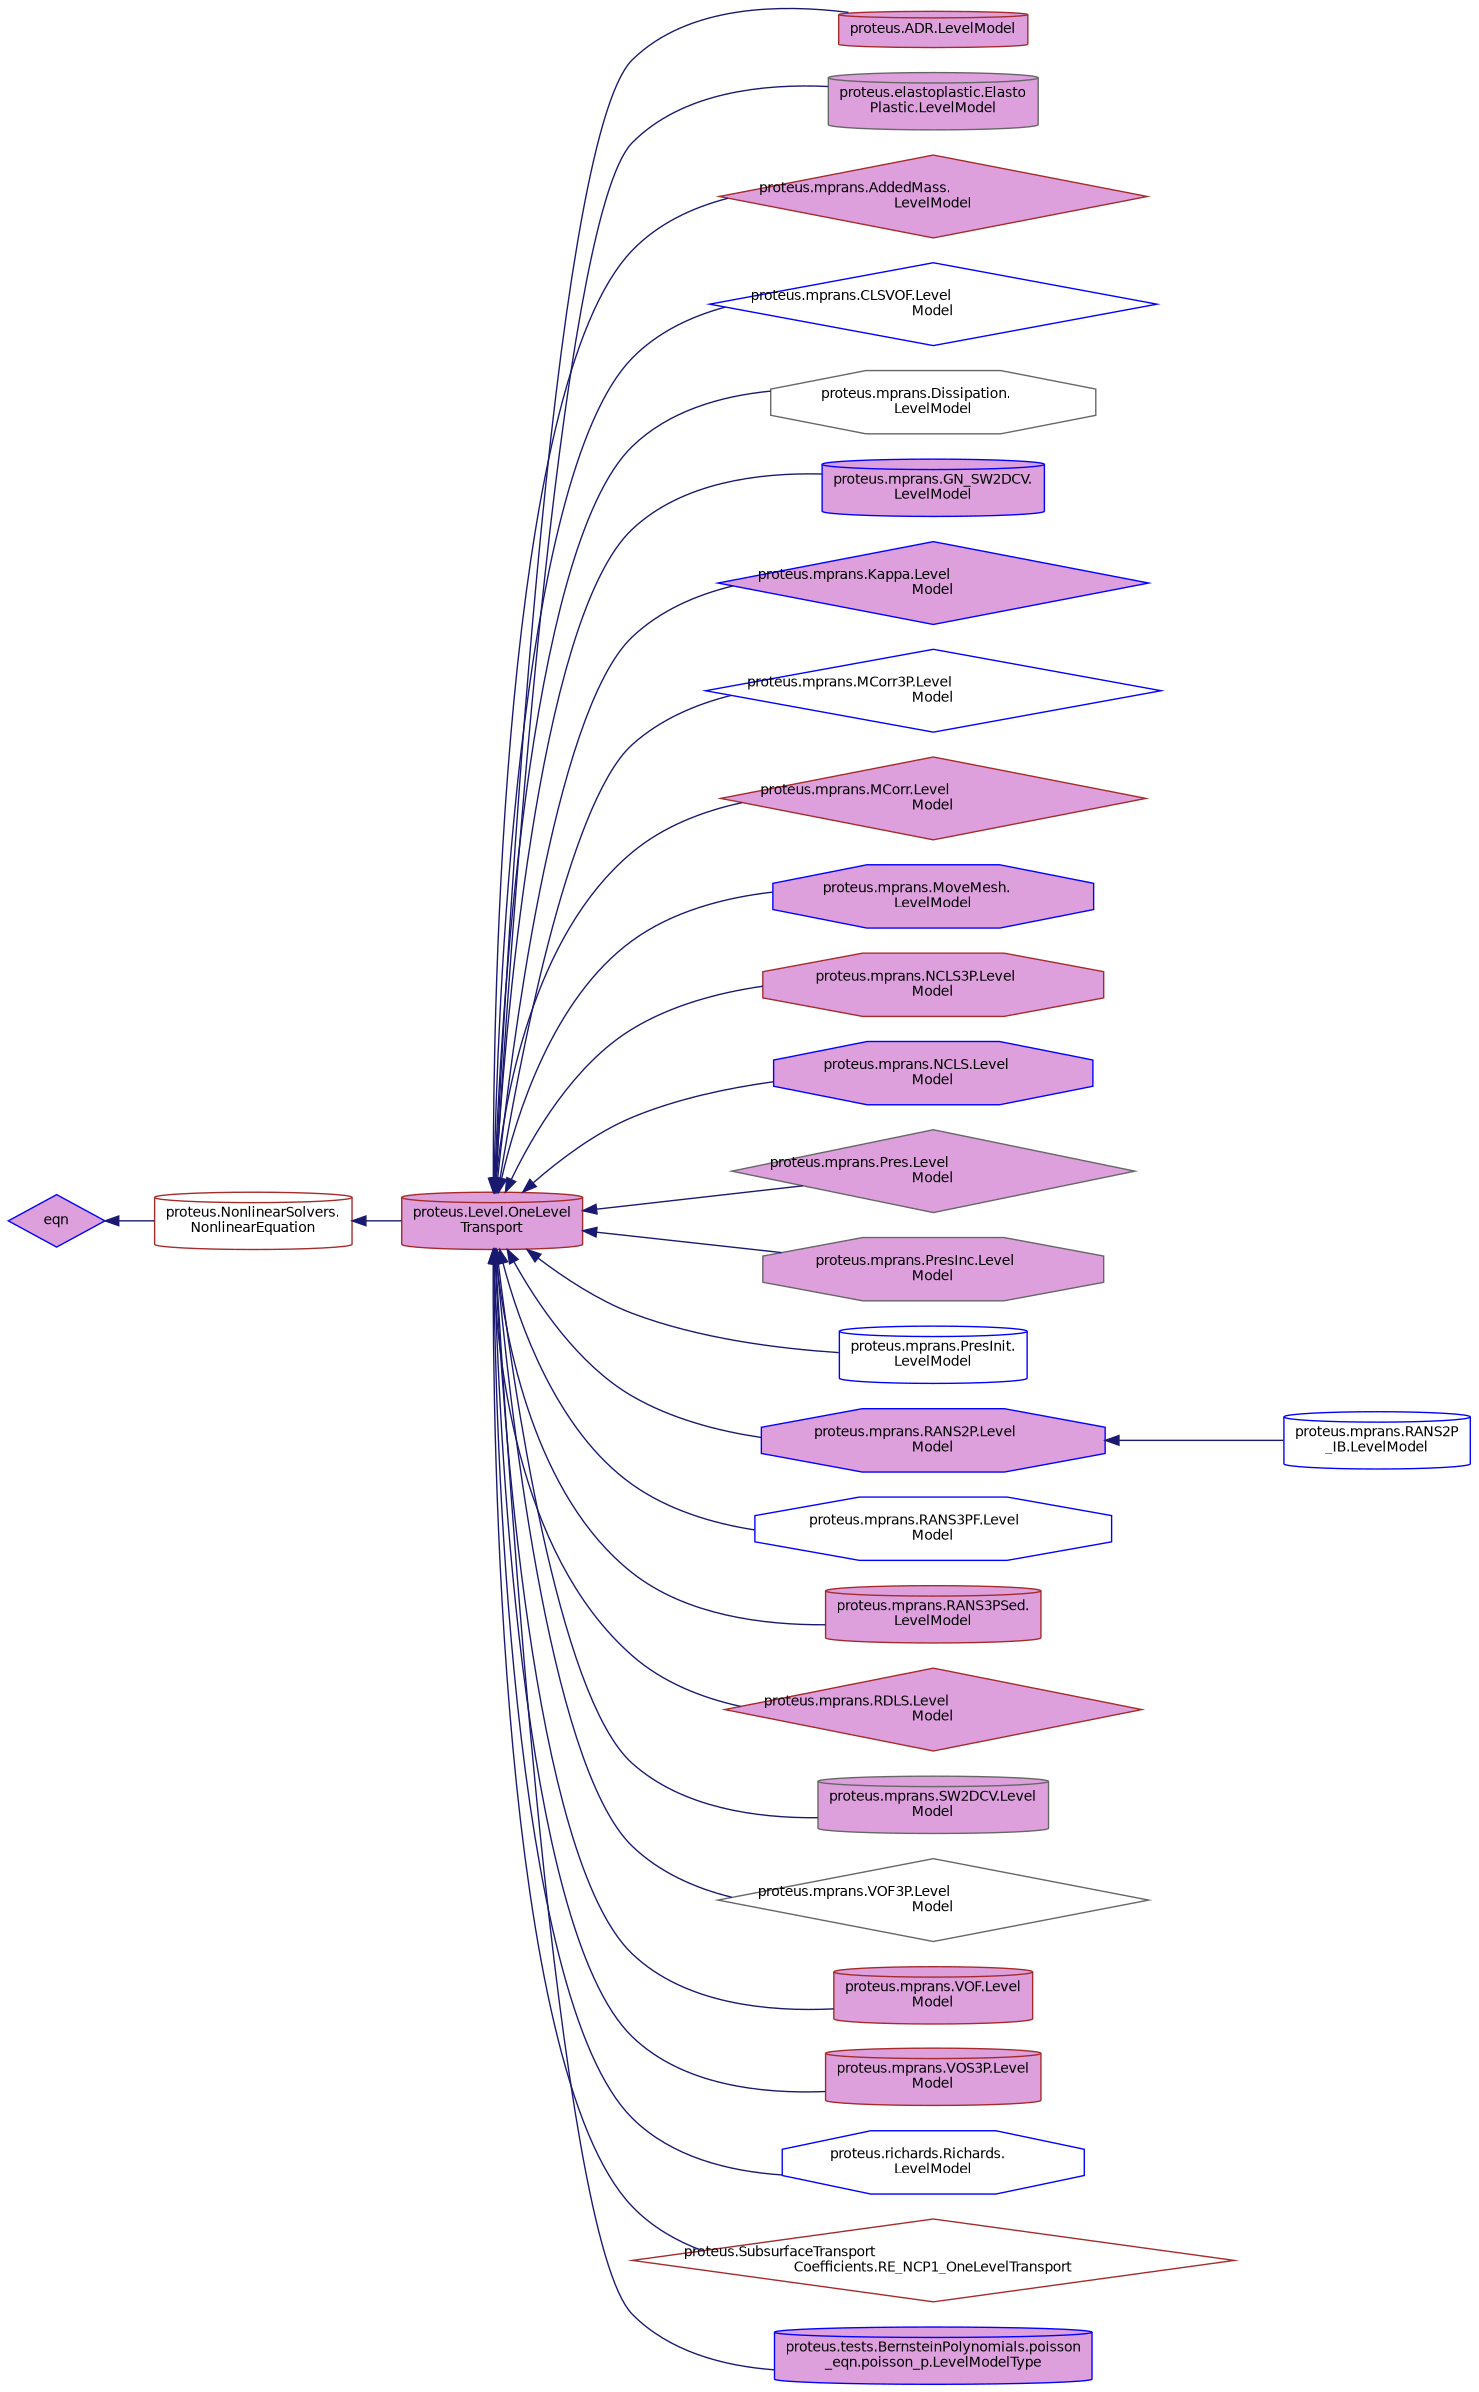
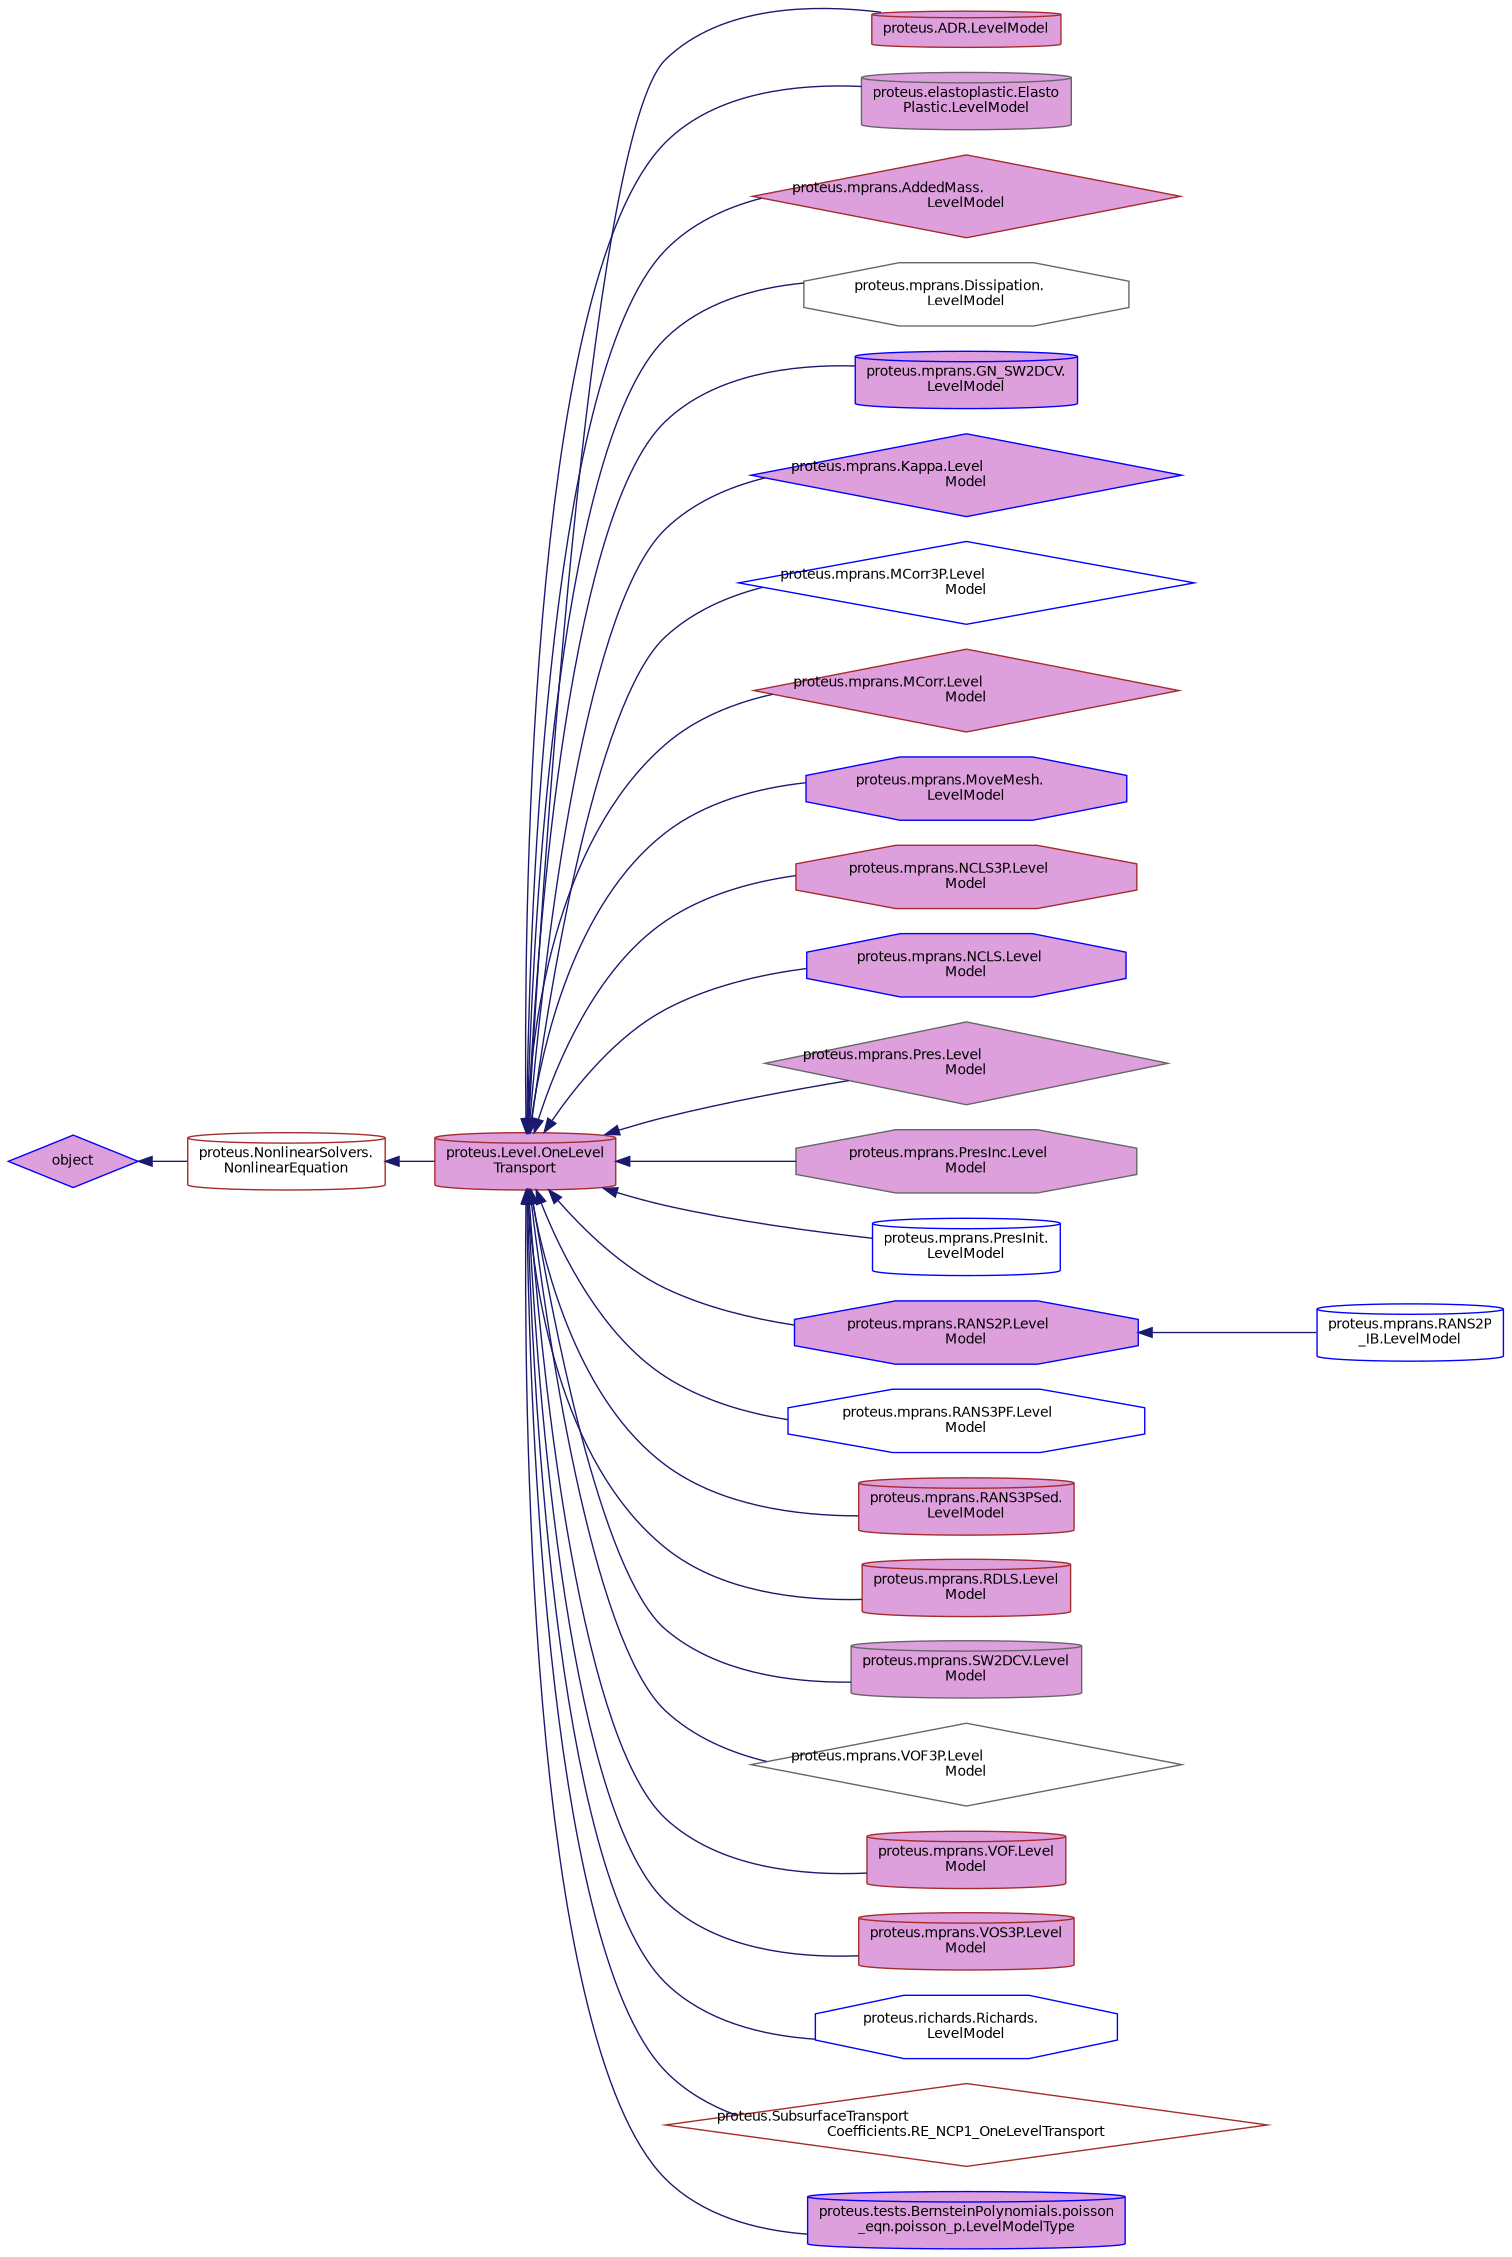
(933, 304) -> none
(57, 1221) -> (73, 1161)
(933, 1710) -> (966, 1588)
